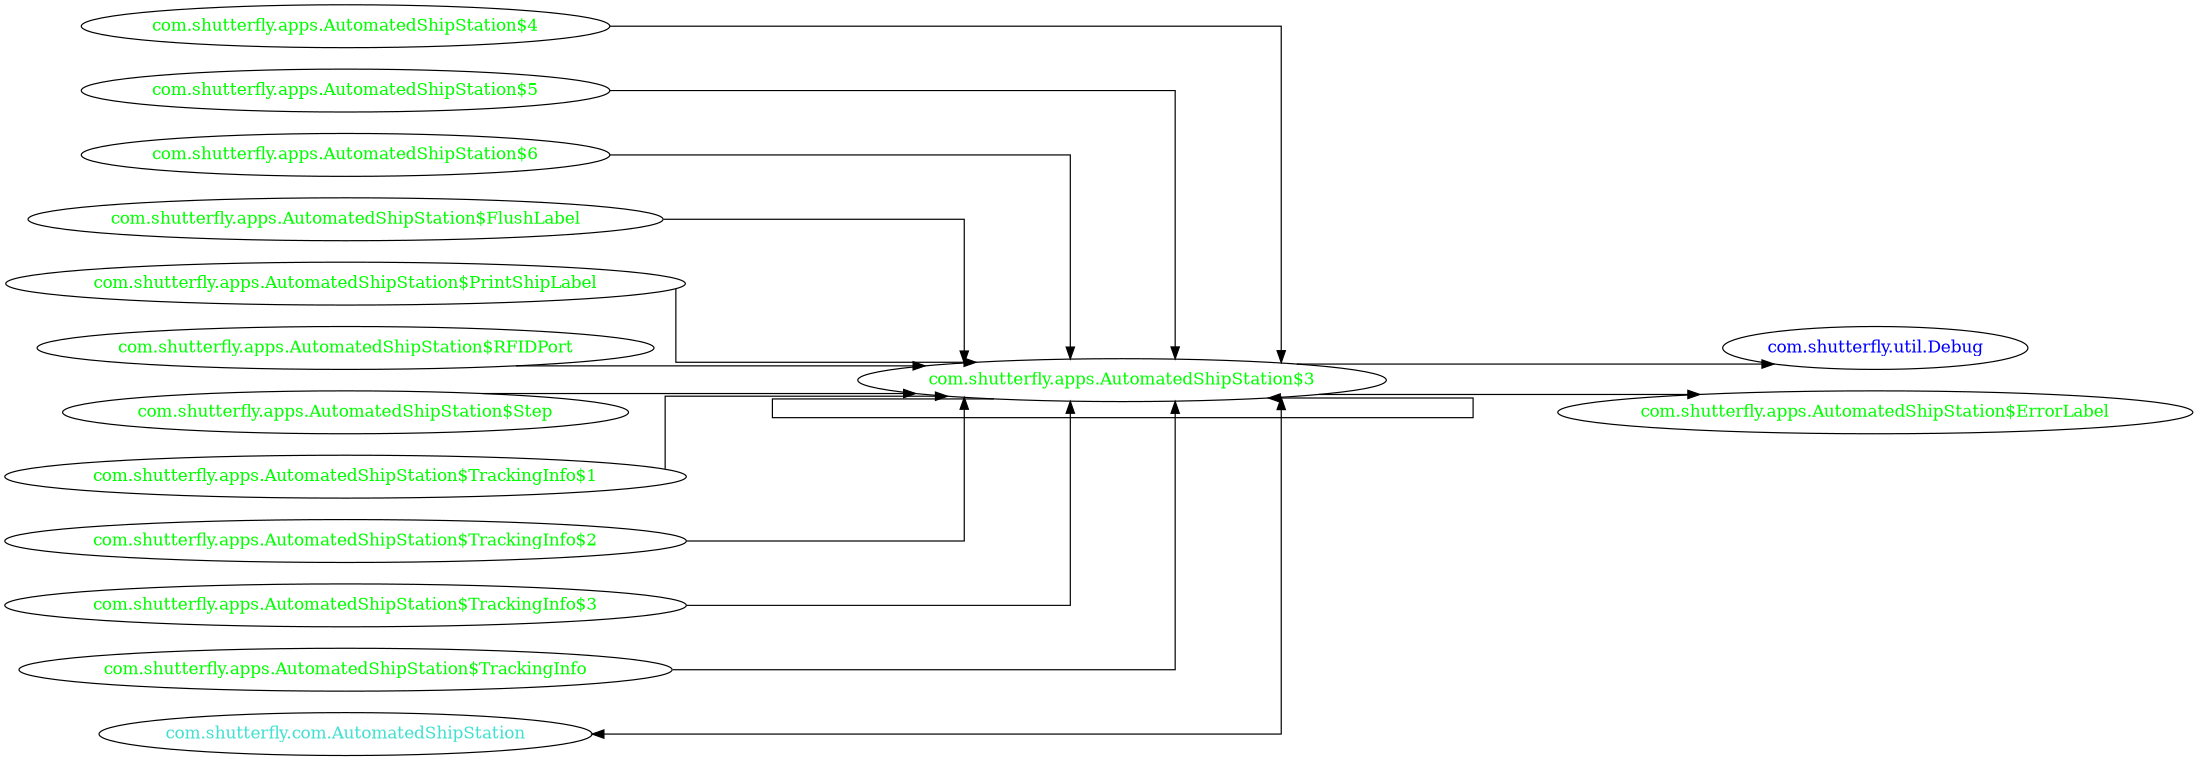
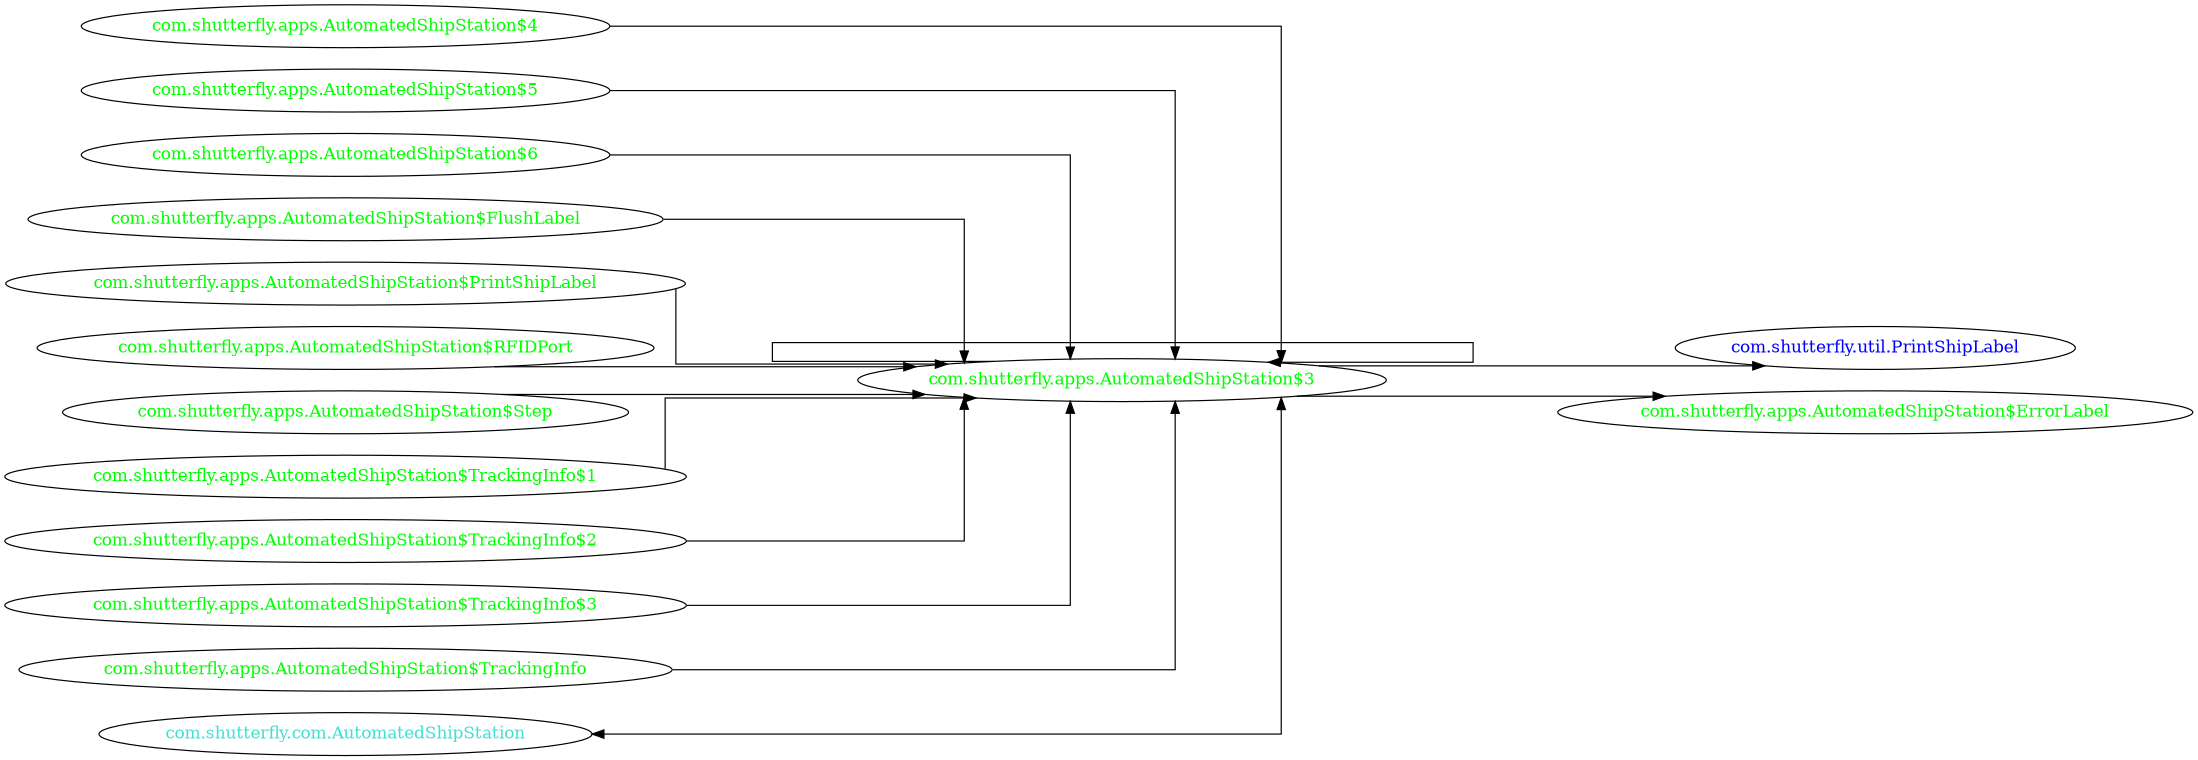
(1875, 348) -> (1875, 348)
